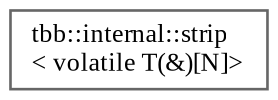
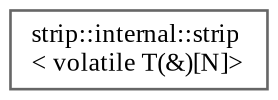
(139, 50) -> (139, 50)
